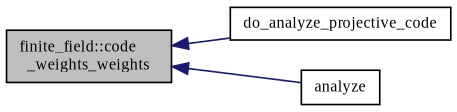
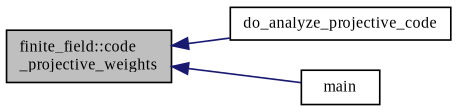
(89, 56) -> (89, 56)
(341, 87) -> (341, 87)
